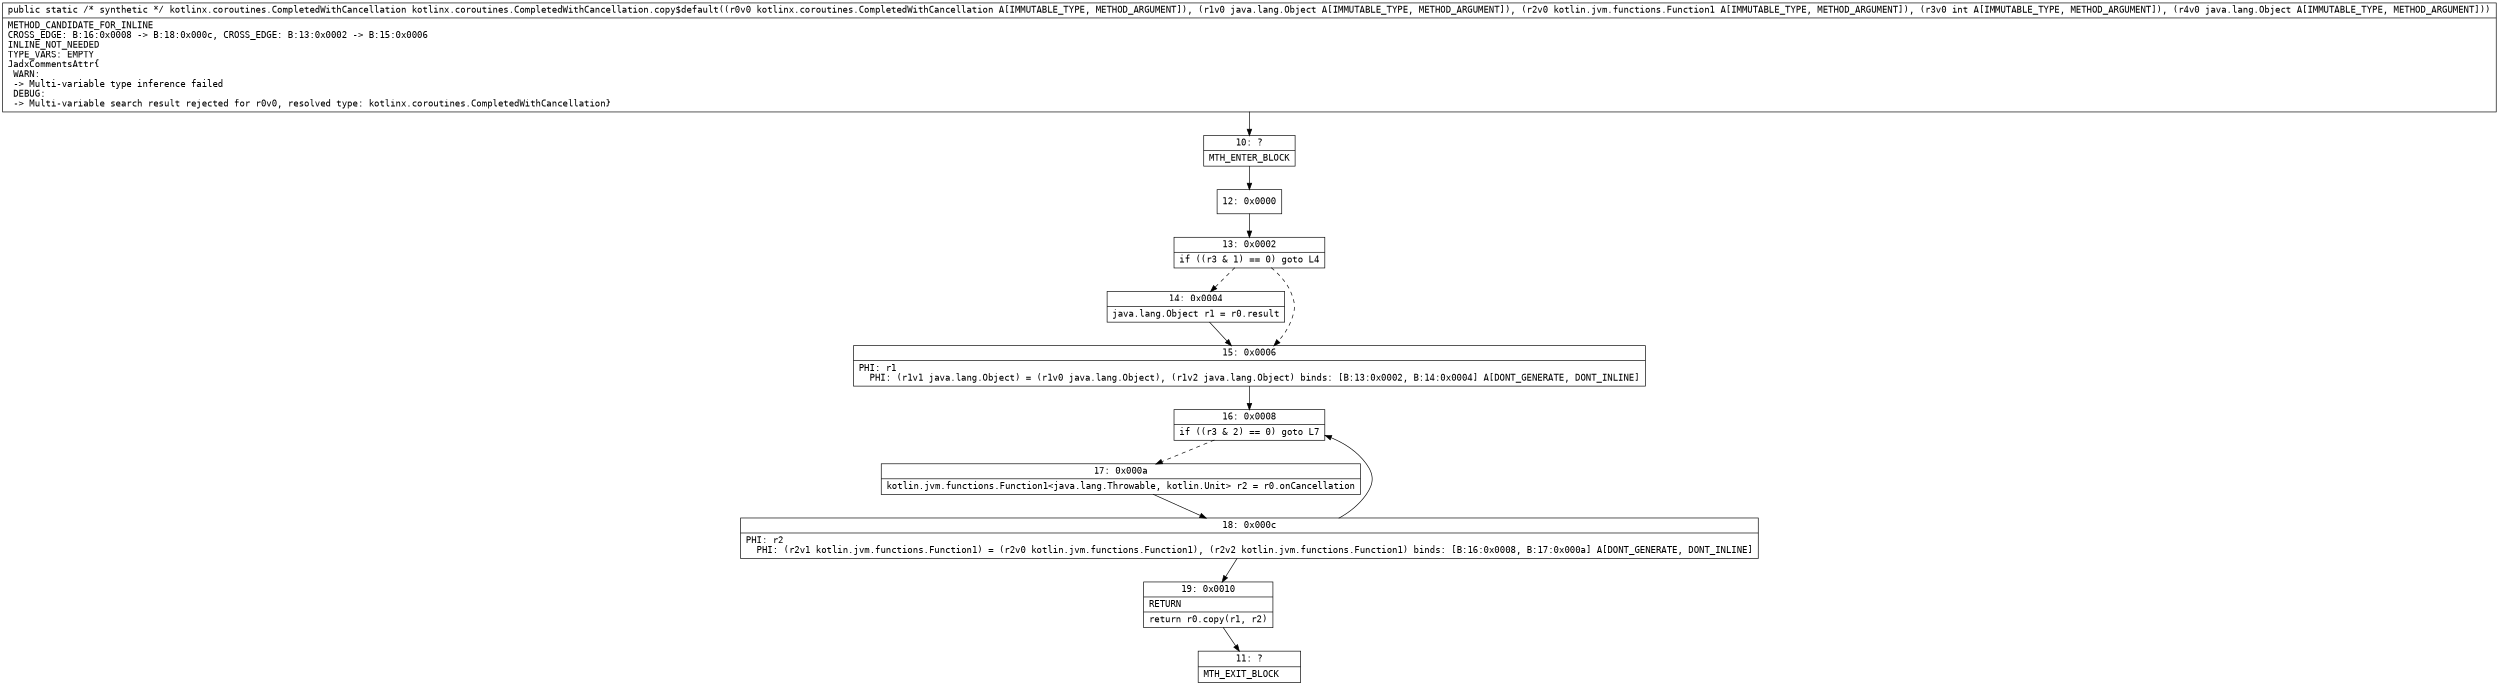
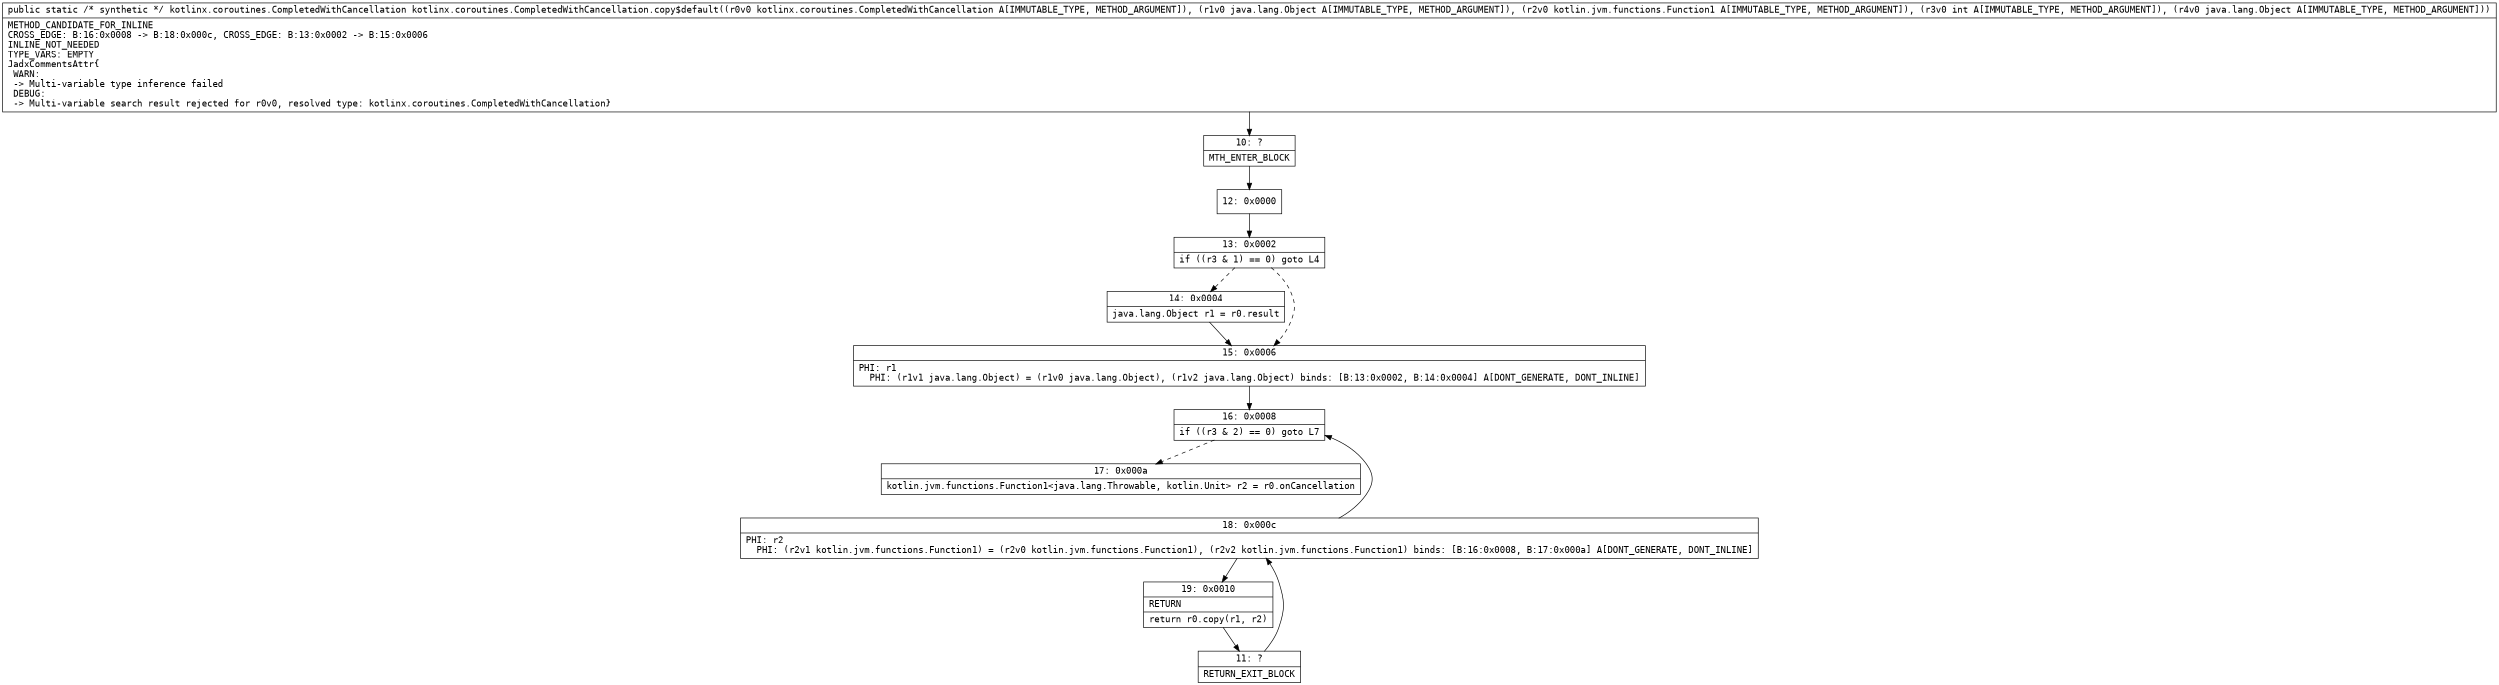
(1177, 505) -> (1283, 609)
(1241, 674) -> (1249, 674)
